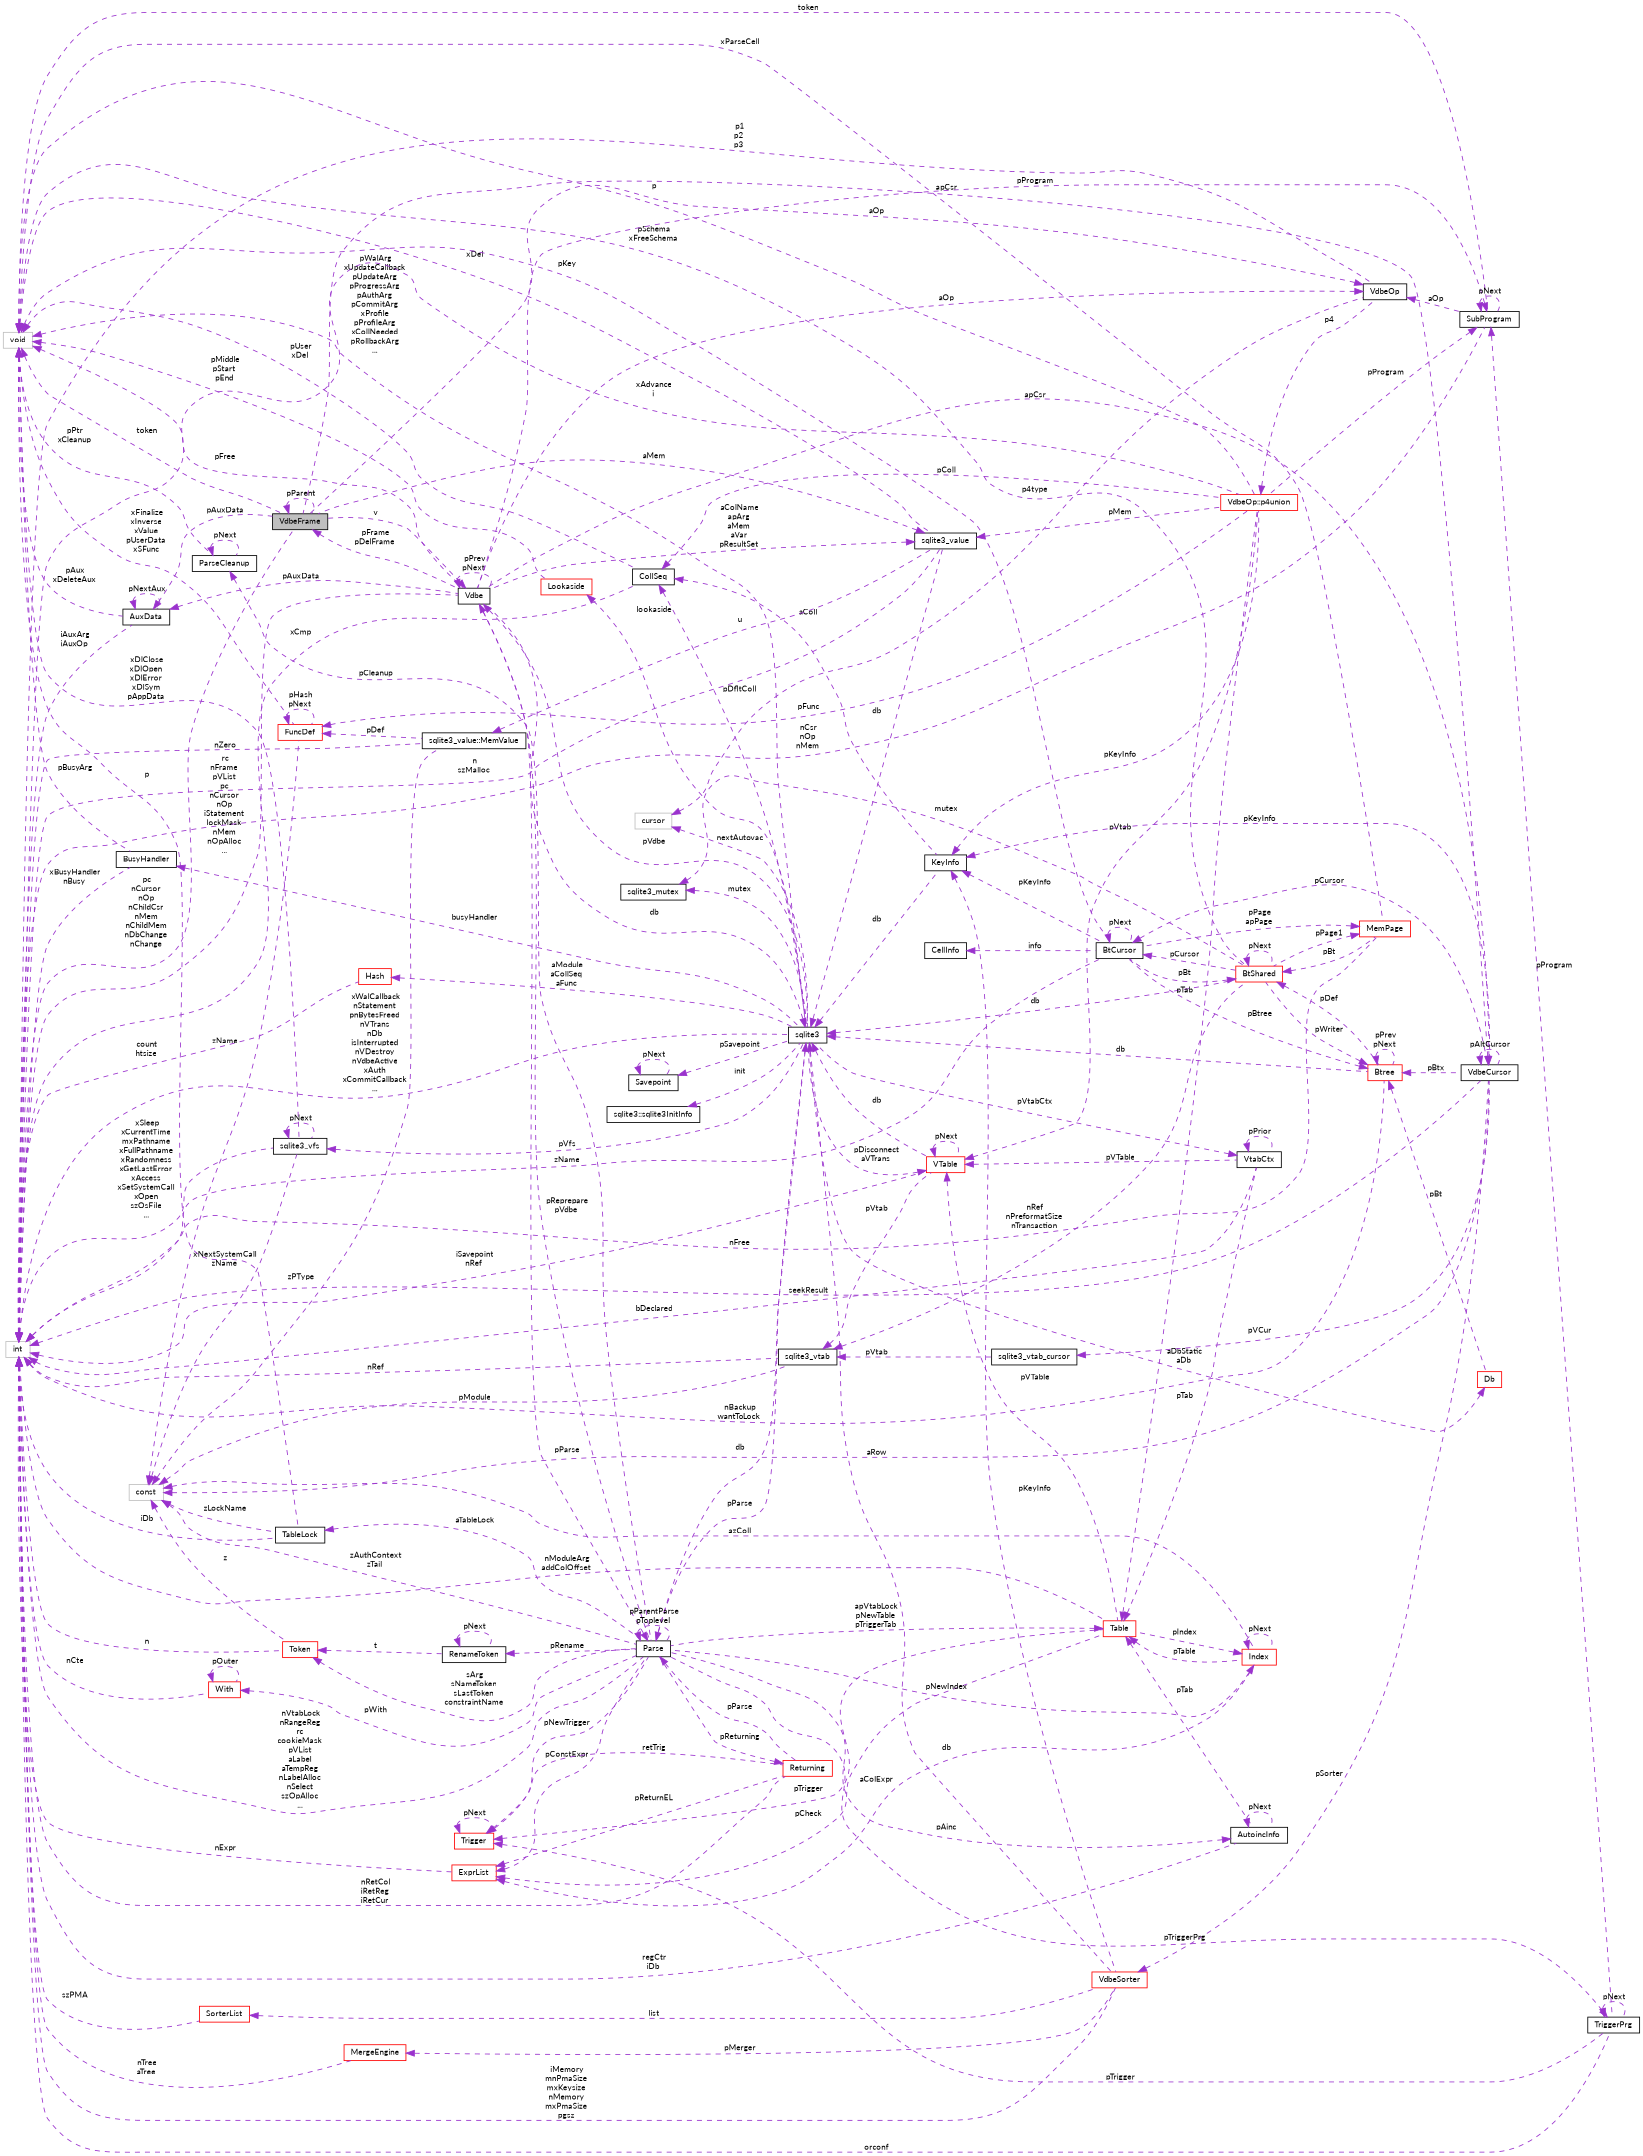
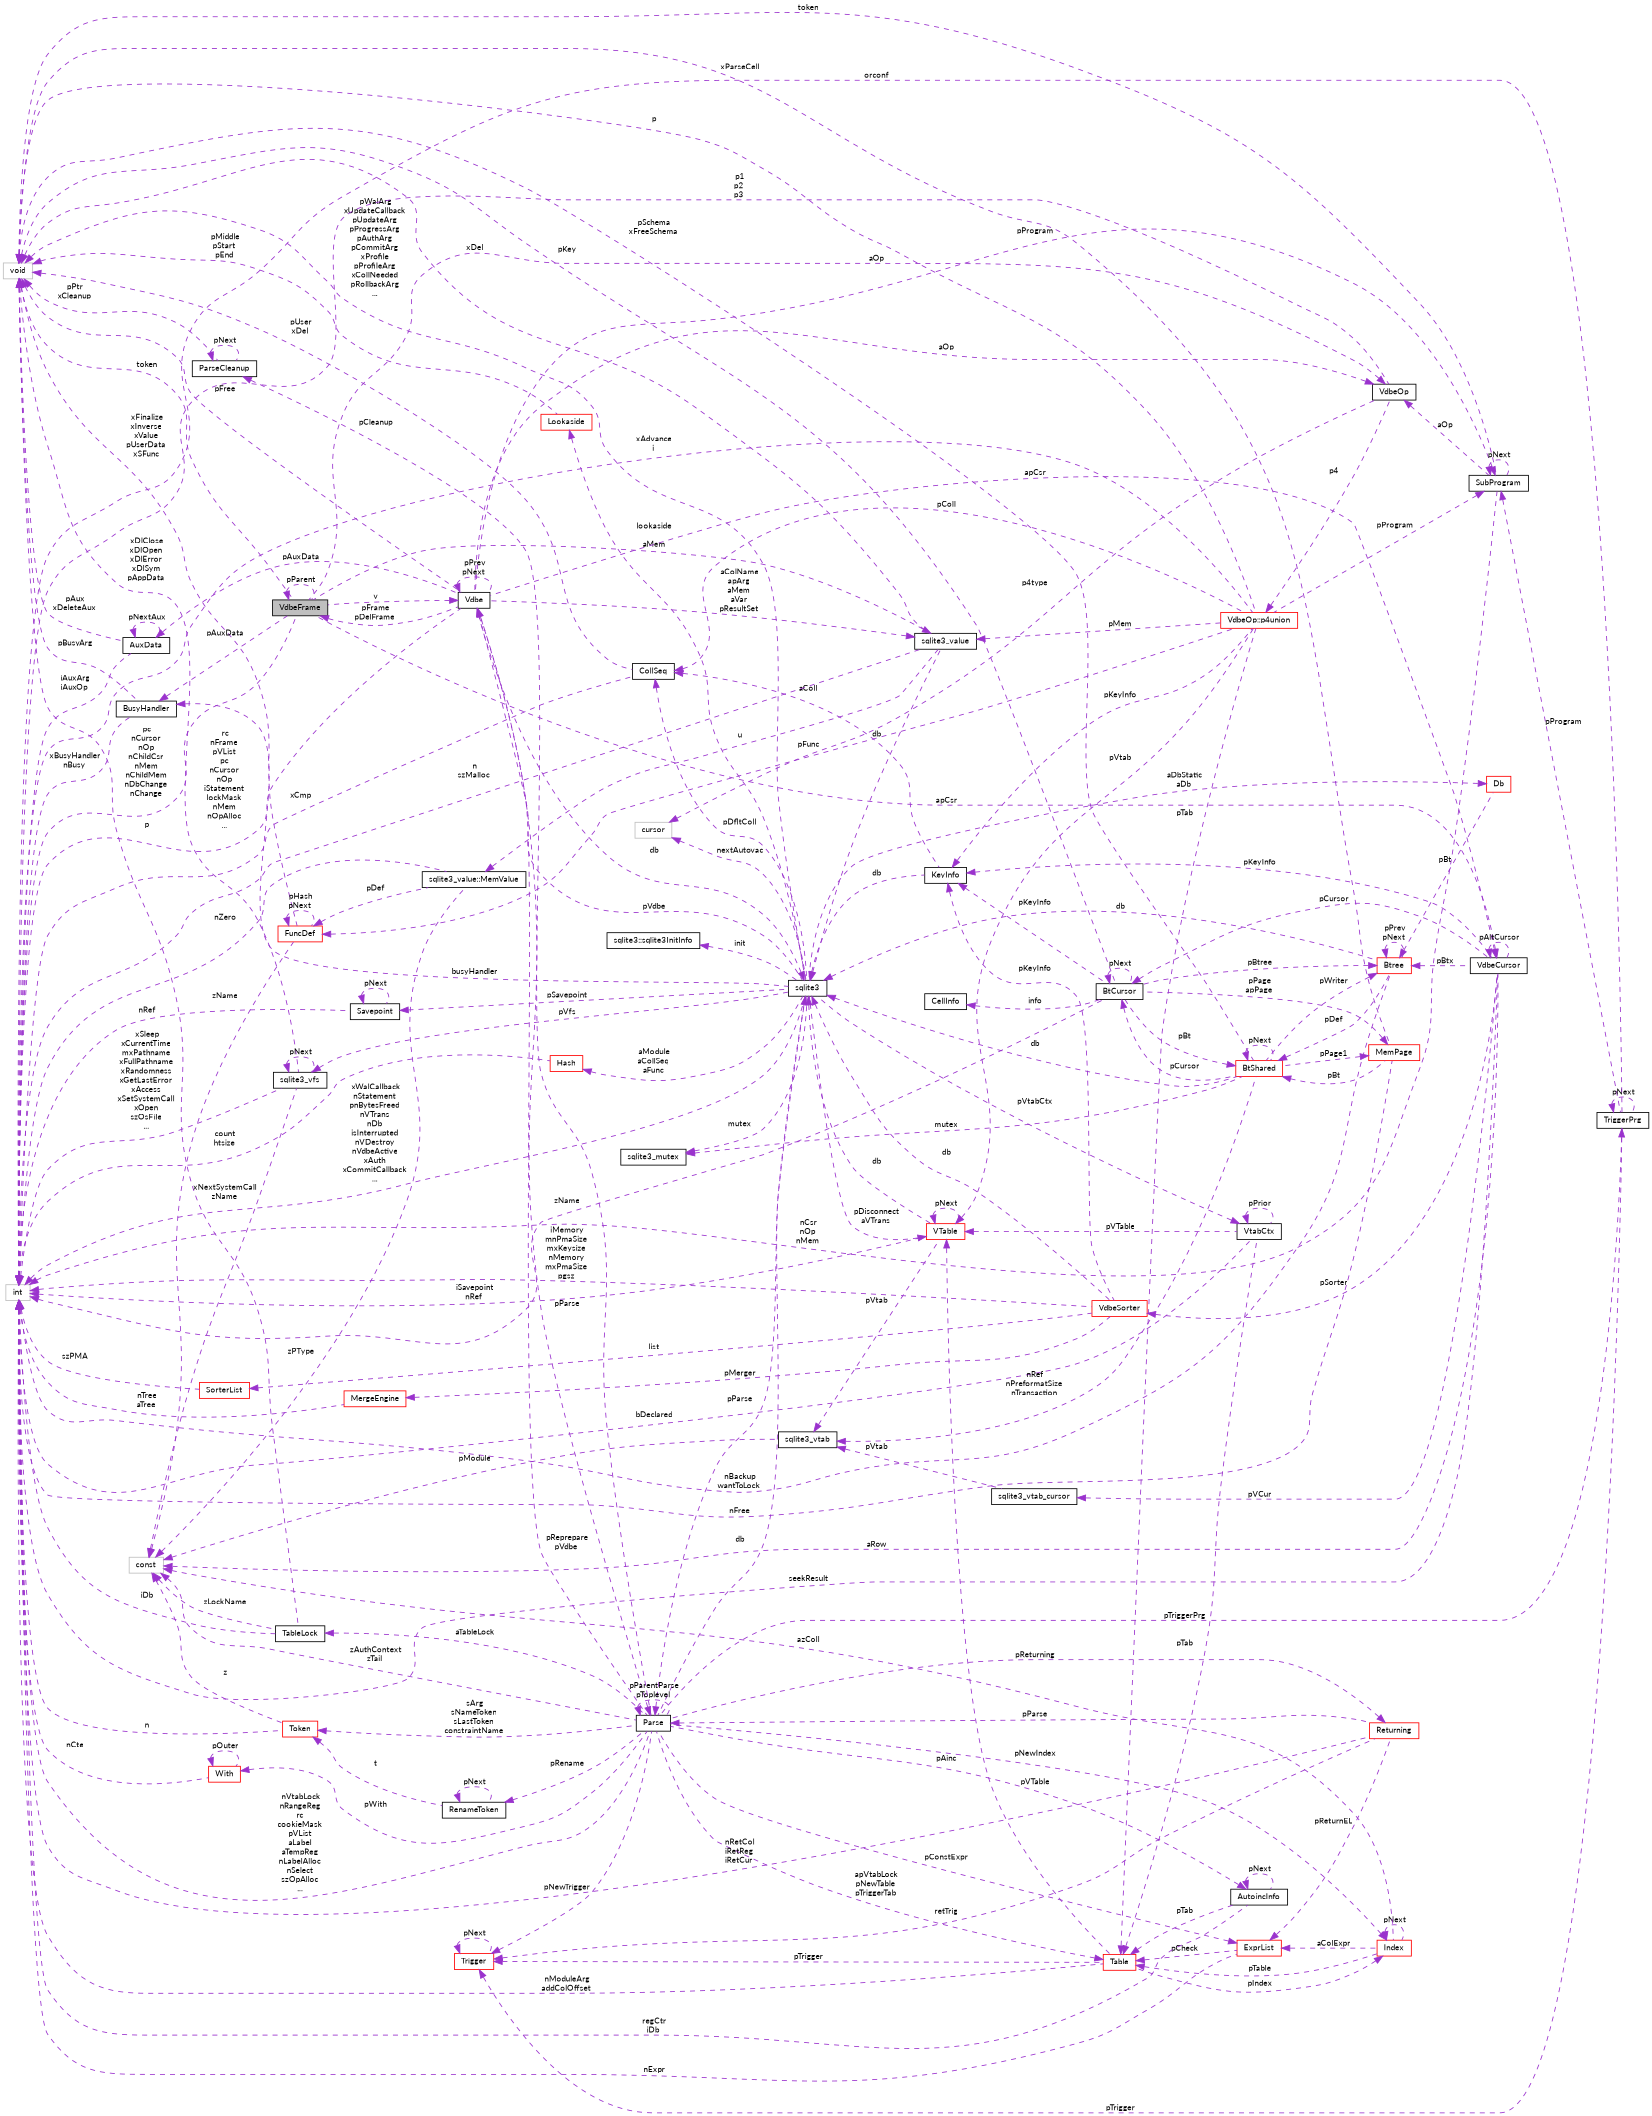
(196, 527) -> (227, 656)
(401, 1372) -> (101, 1042)
(836, 1819) -> (1191, 1955)
